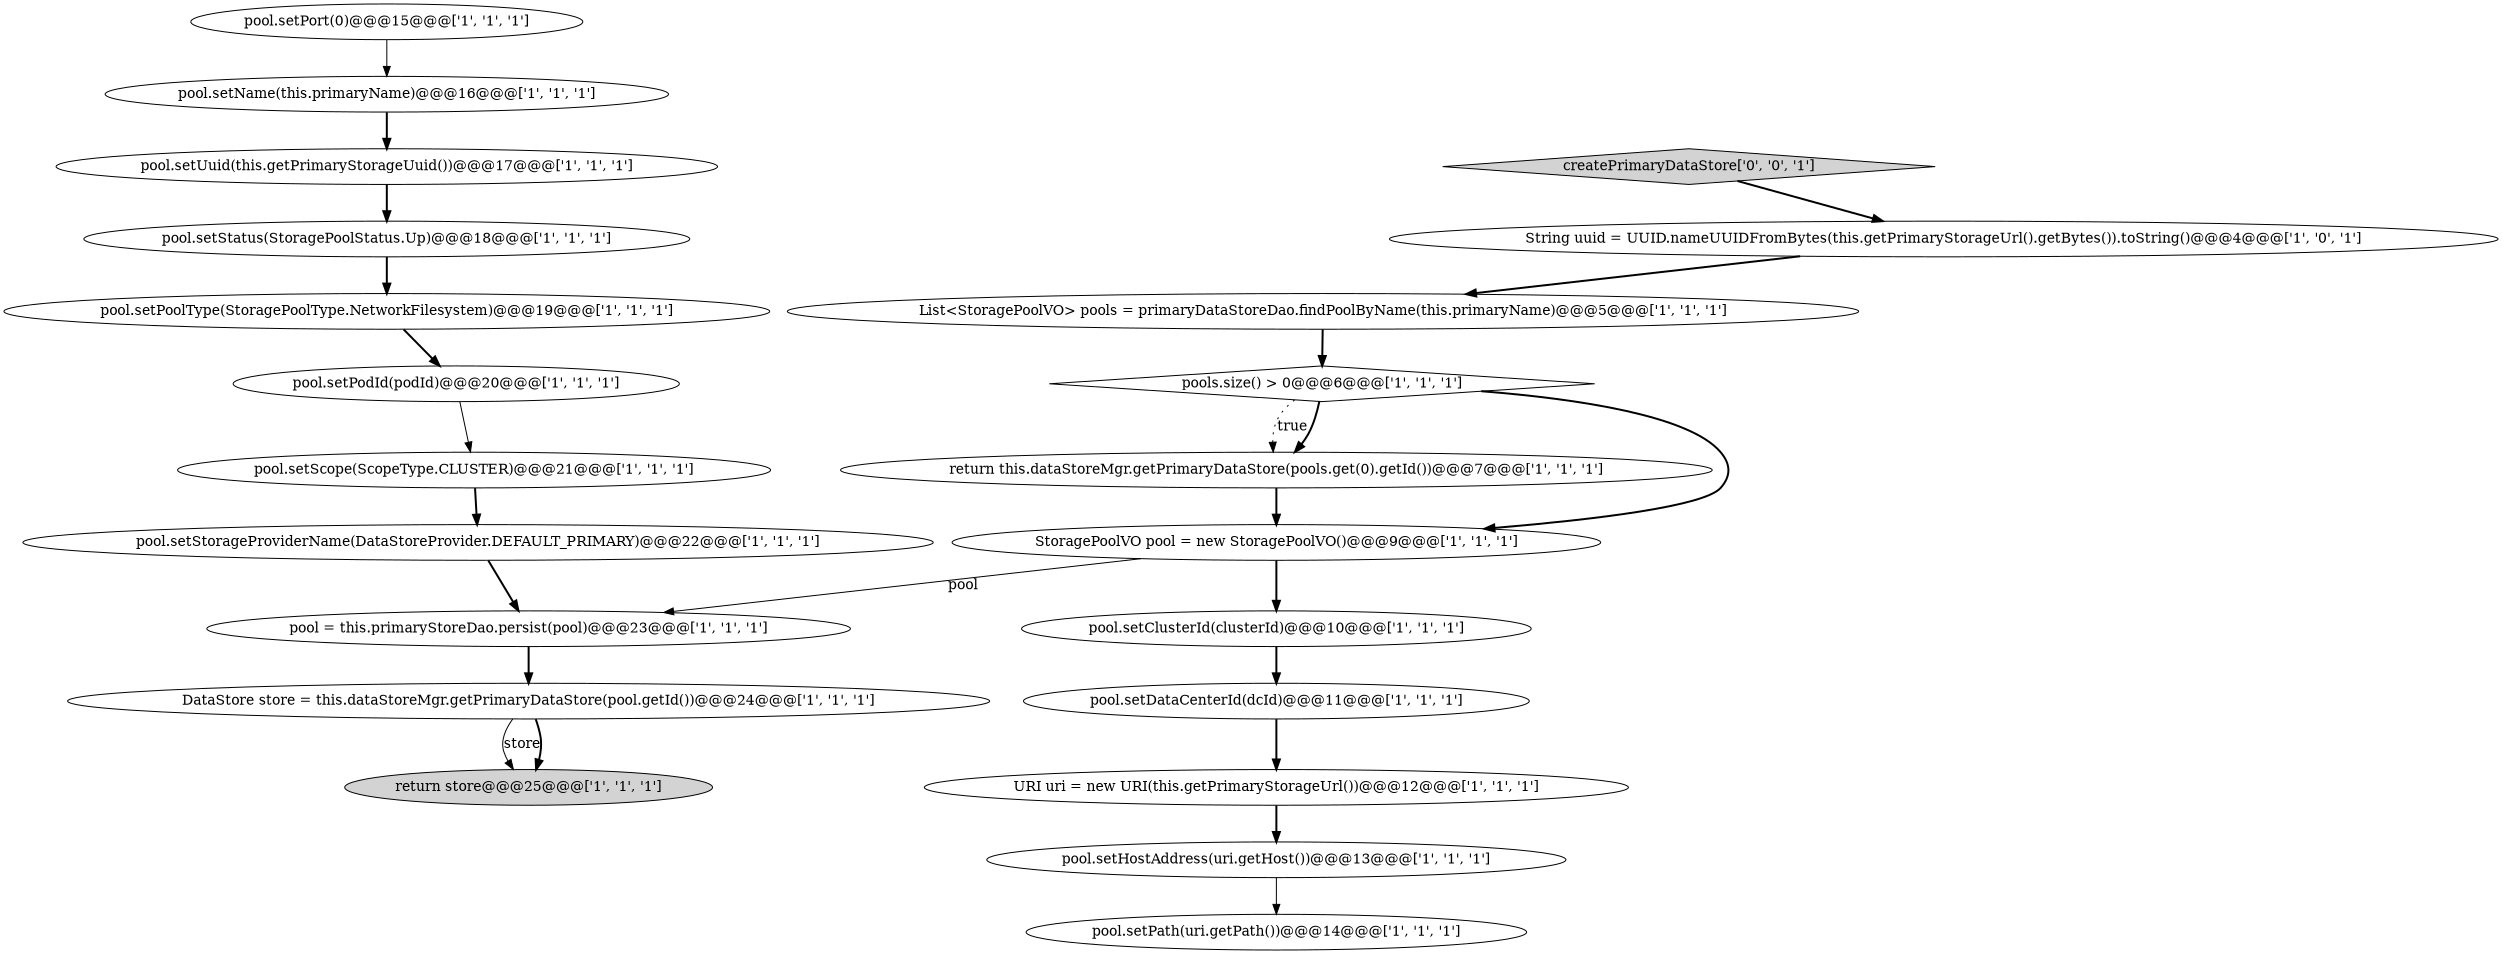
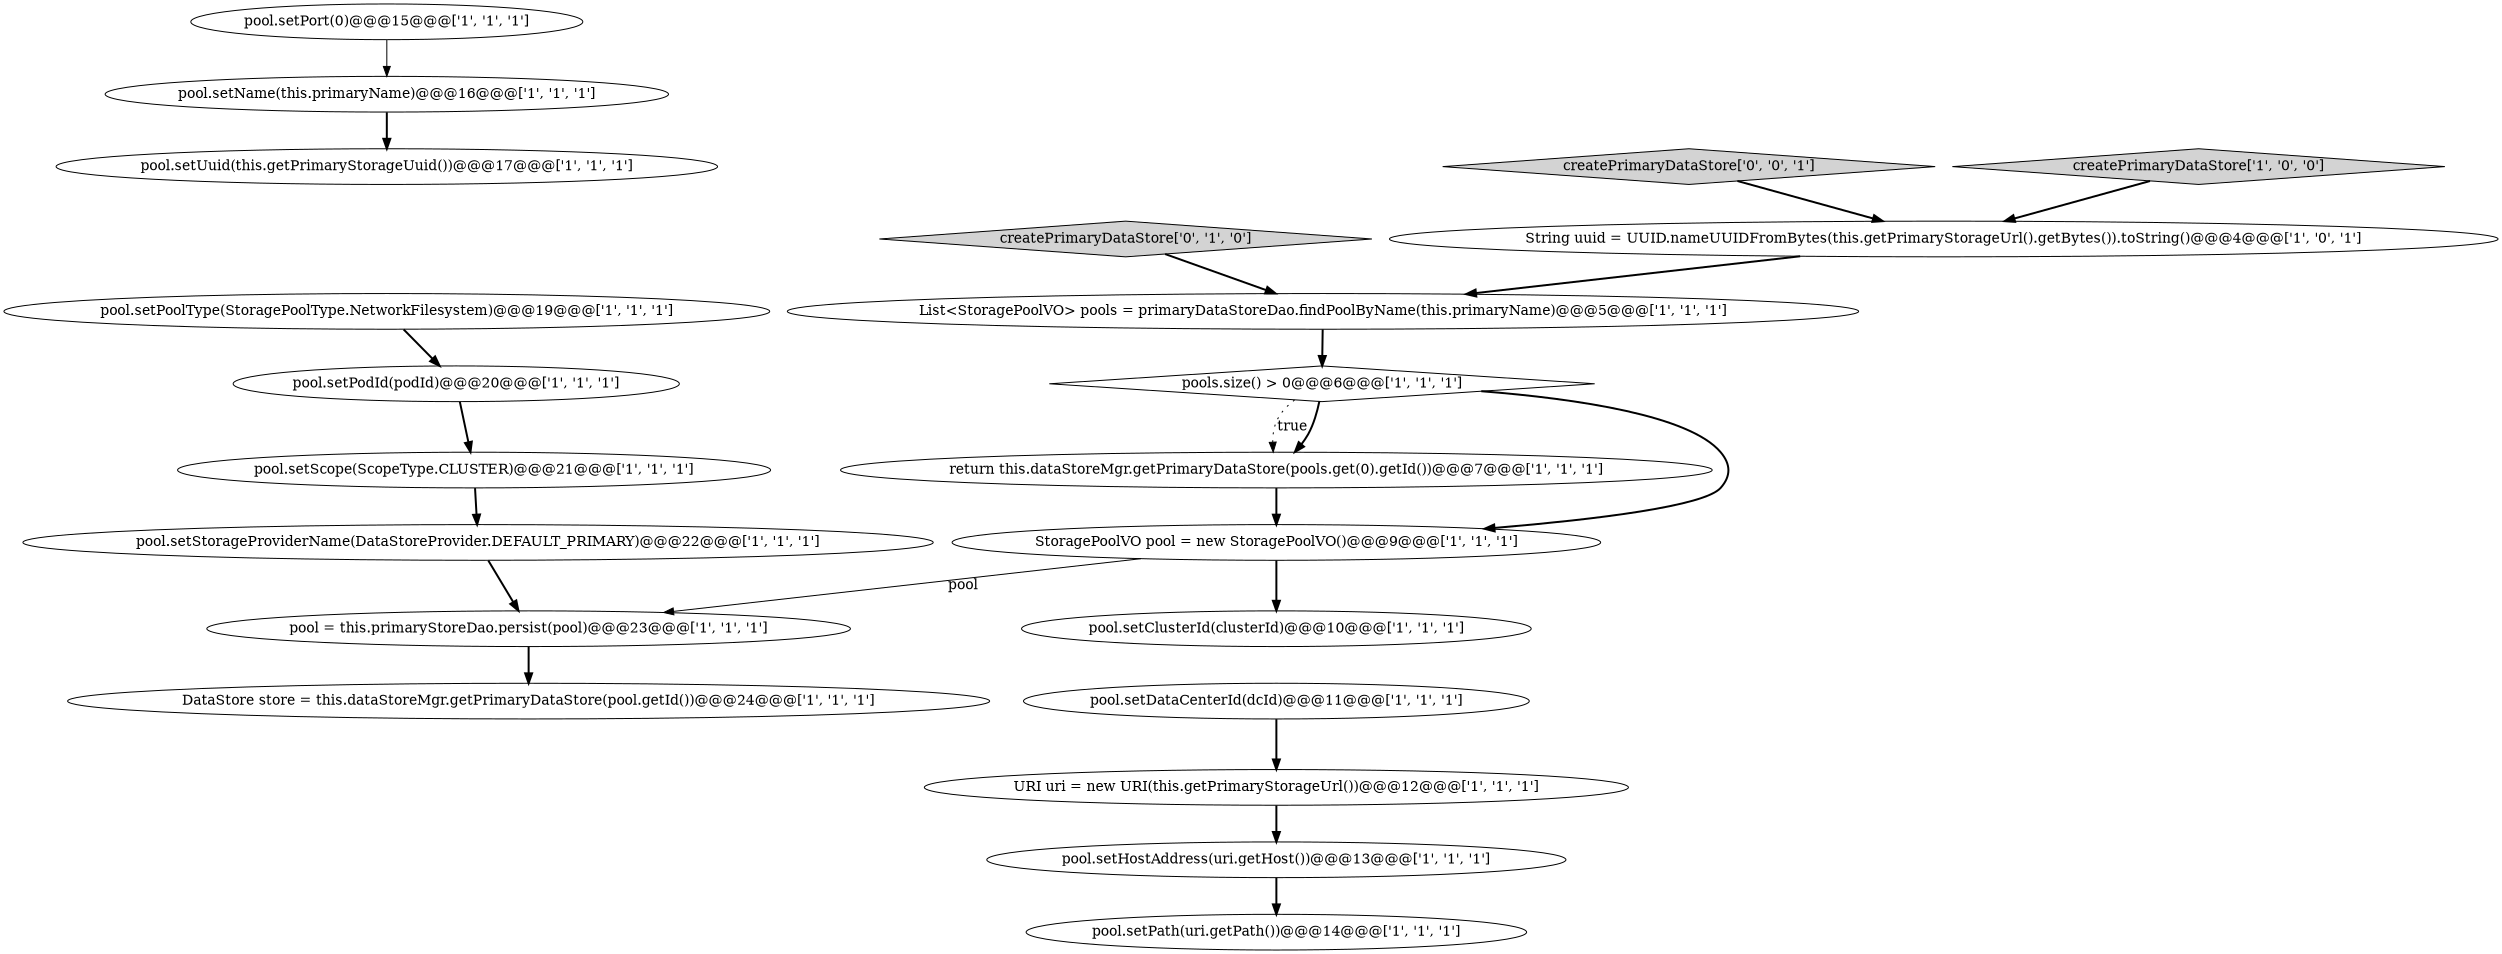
none -> (2199, 167)
(387, 239) -> none
none -> (1126, 239)
(464, 422) -> (464, 422)
(1276, 660) -> none
(529, 787) -> none
(1276, 891) -> (1276, 891)
